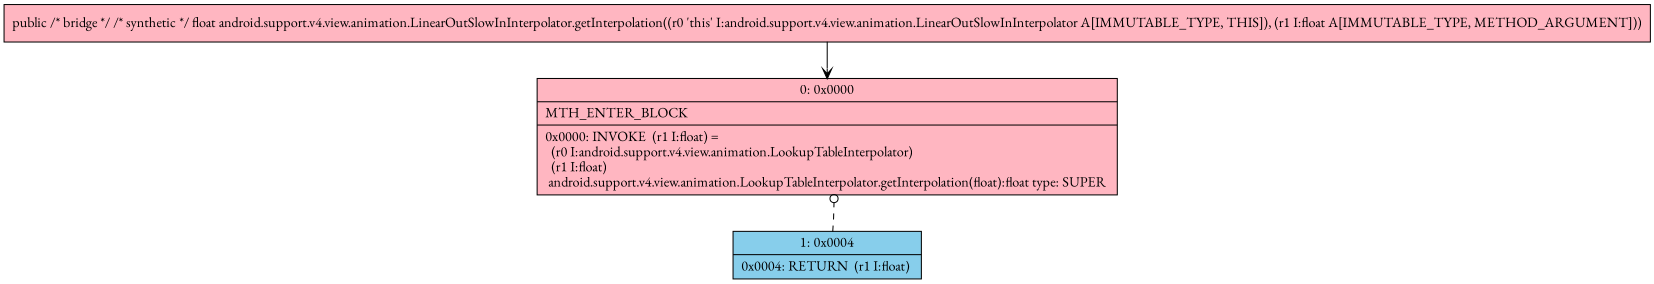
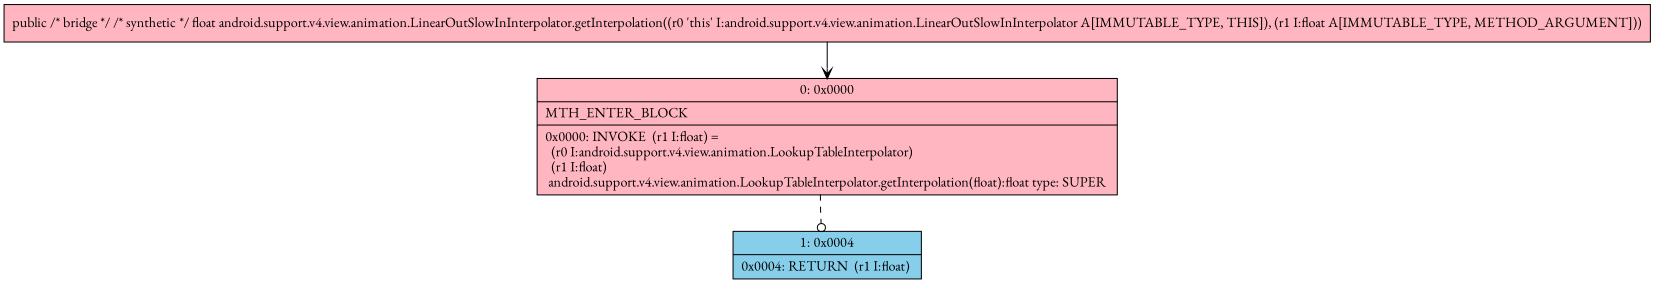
(834, 217) -> (821, 209)
